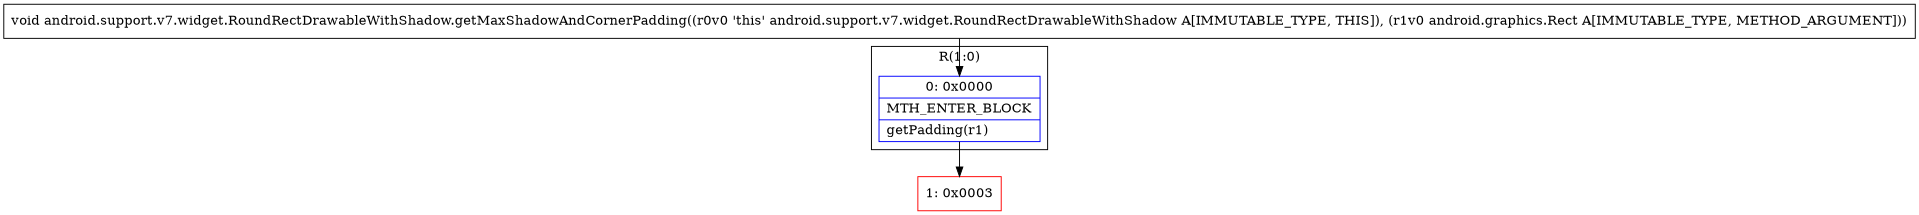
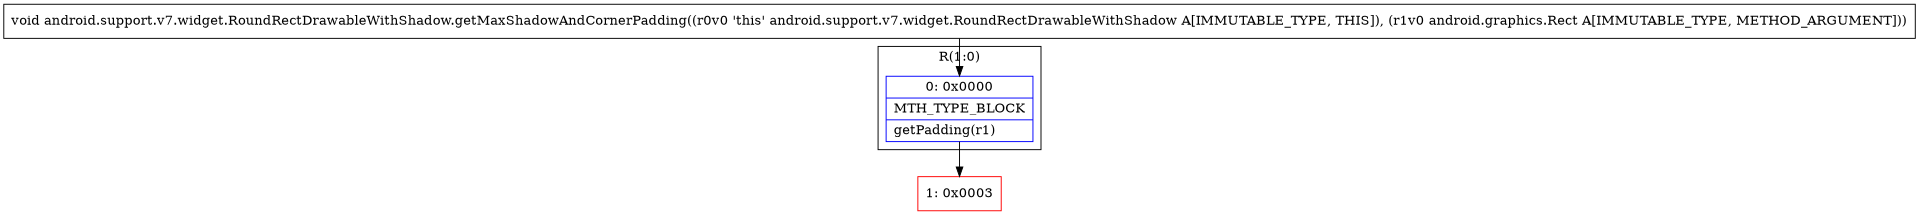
(960, 108) -> (960, 108)
